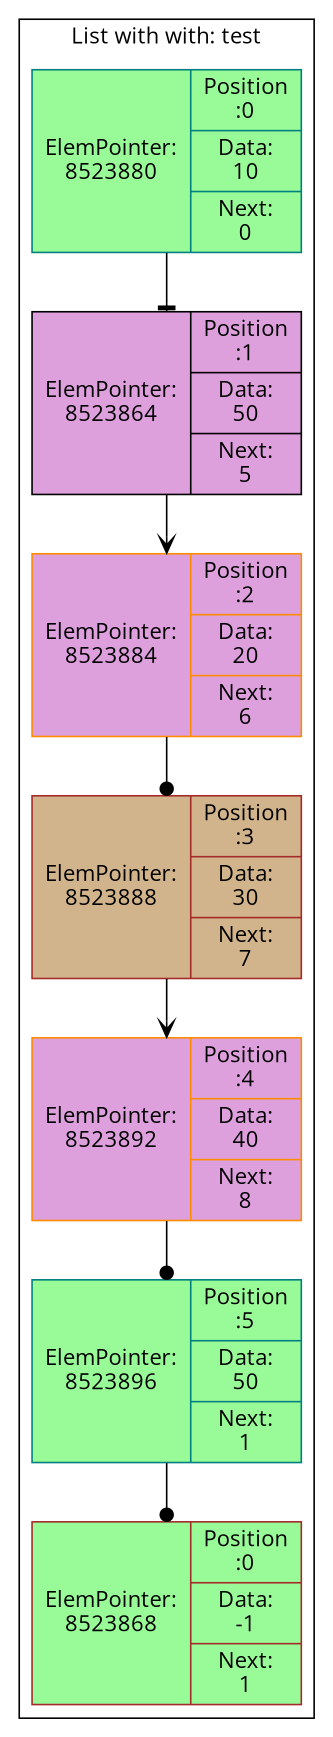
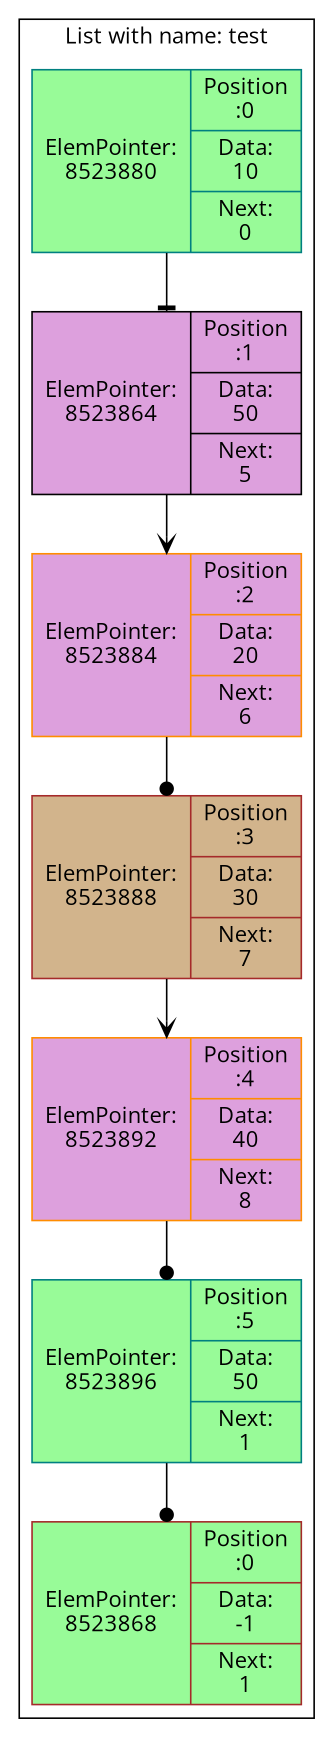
(167, 38) -> (167, 38)
